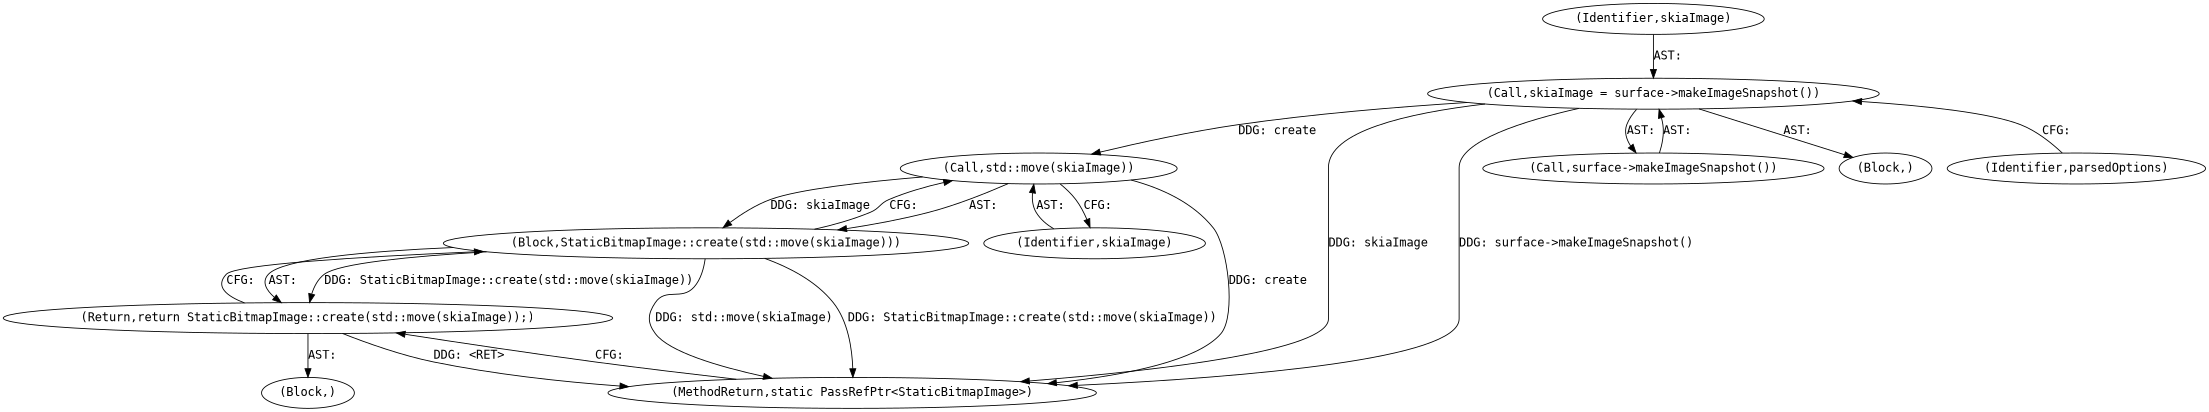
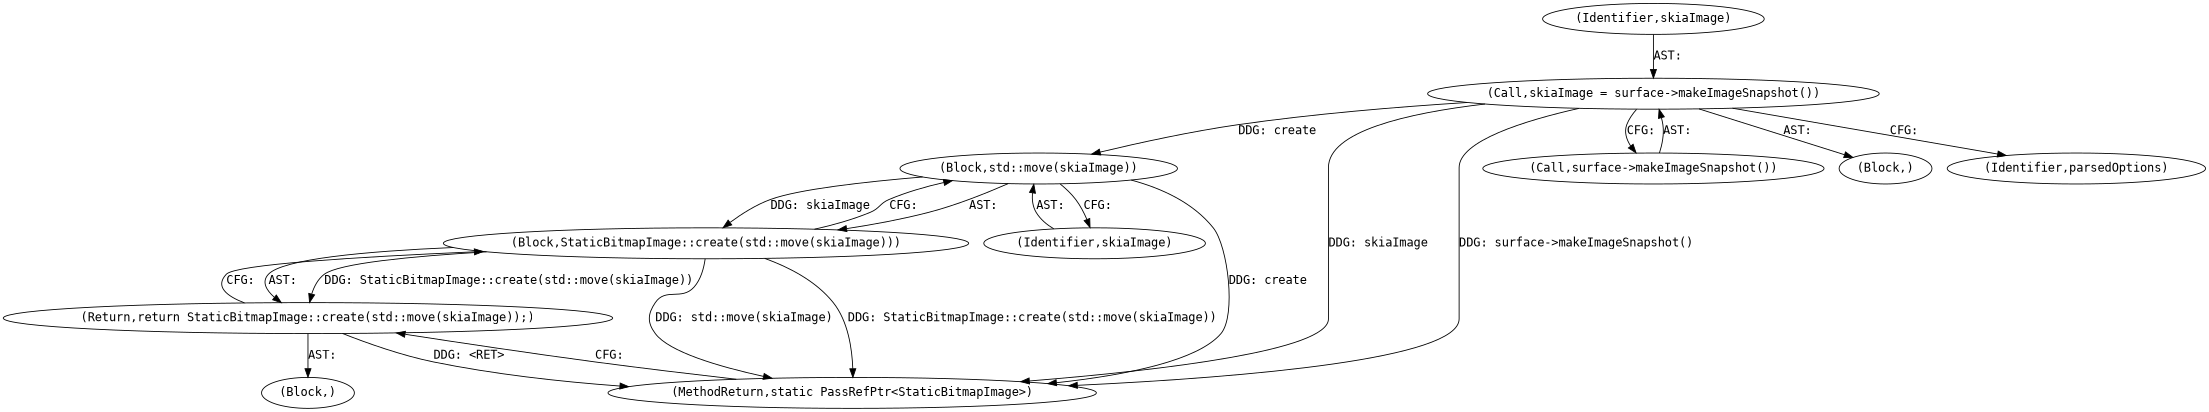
(1967, 112) -> (1865, 131)
(1645, 131) -> (1645, 131)
(1039, 169) -> (1039, 169)
